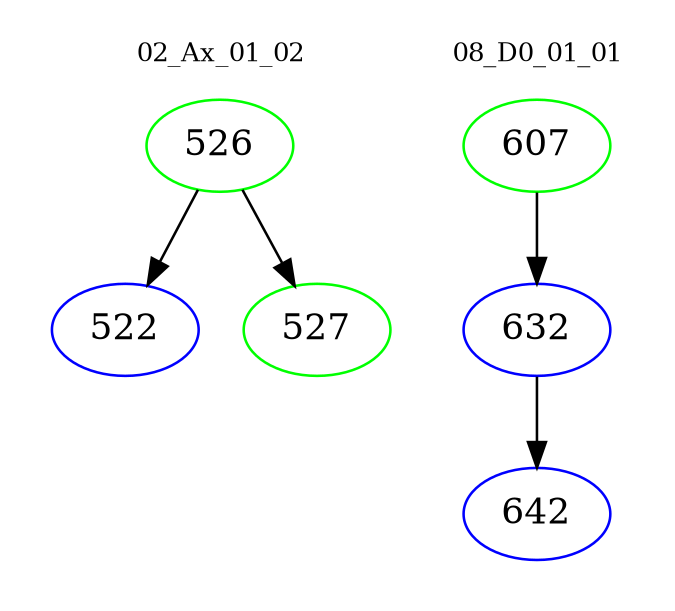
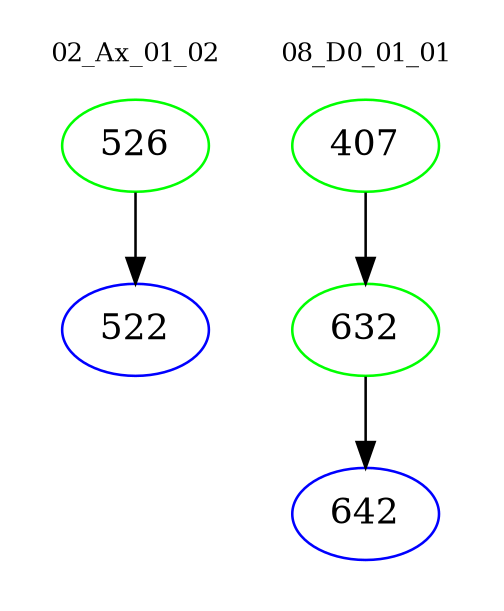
(537, 146) -> (366, 146)
(317, 330) -> none
(537, 330) -> (366, 330)
